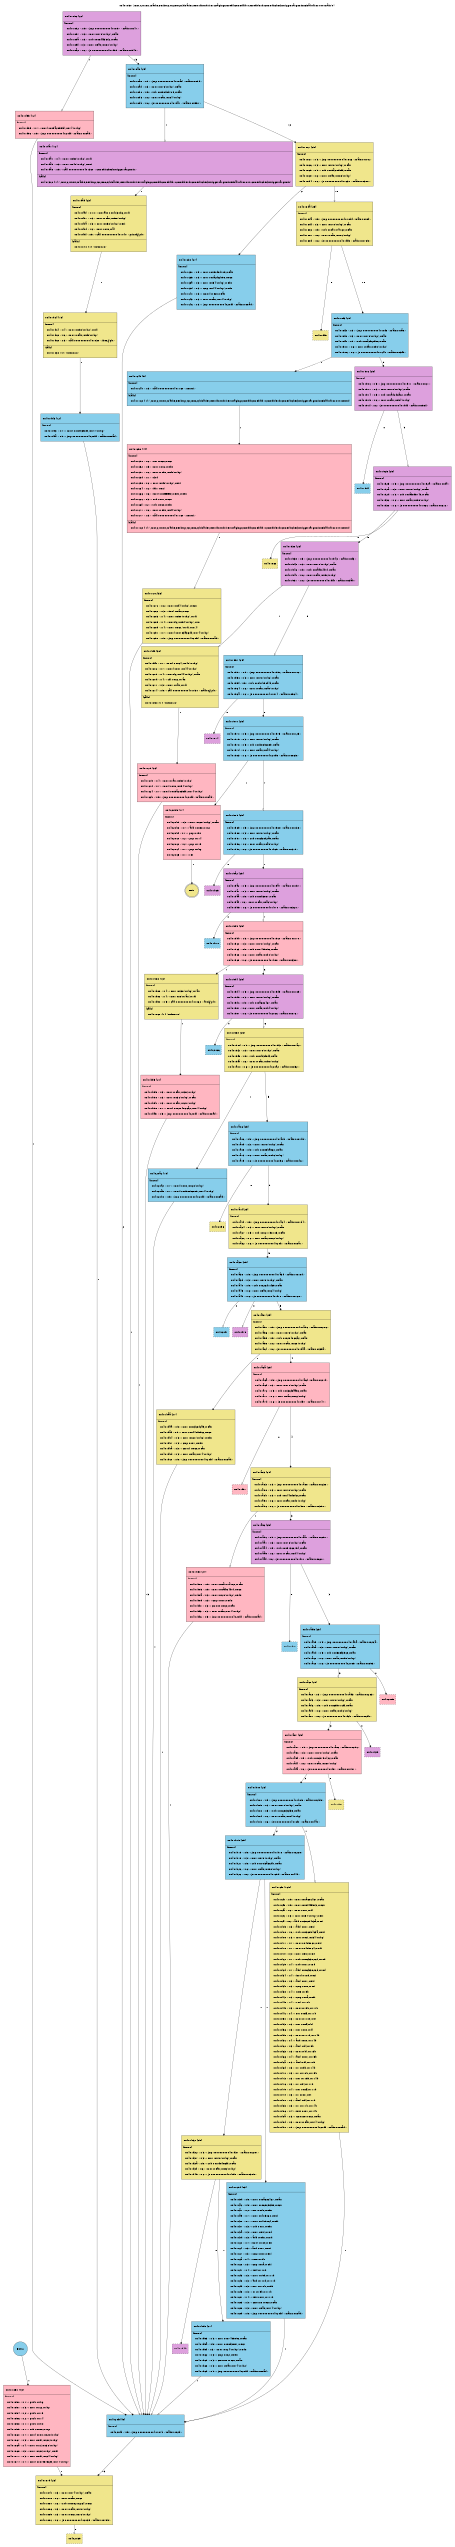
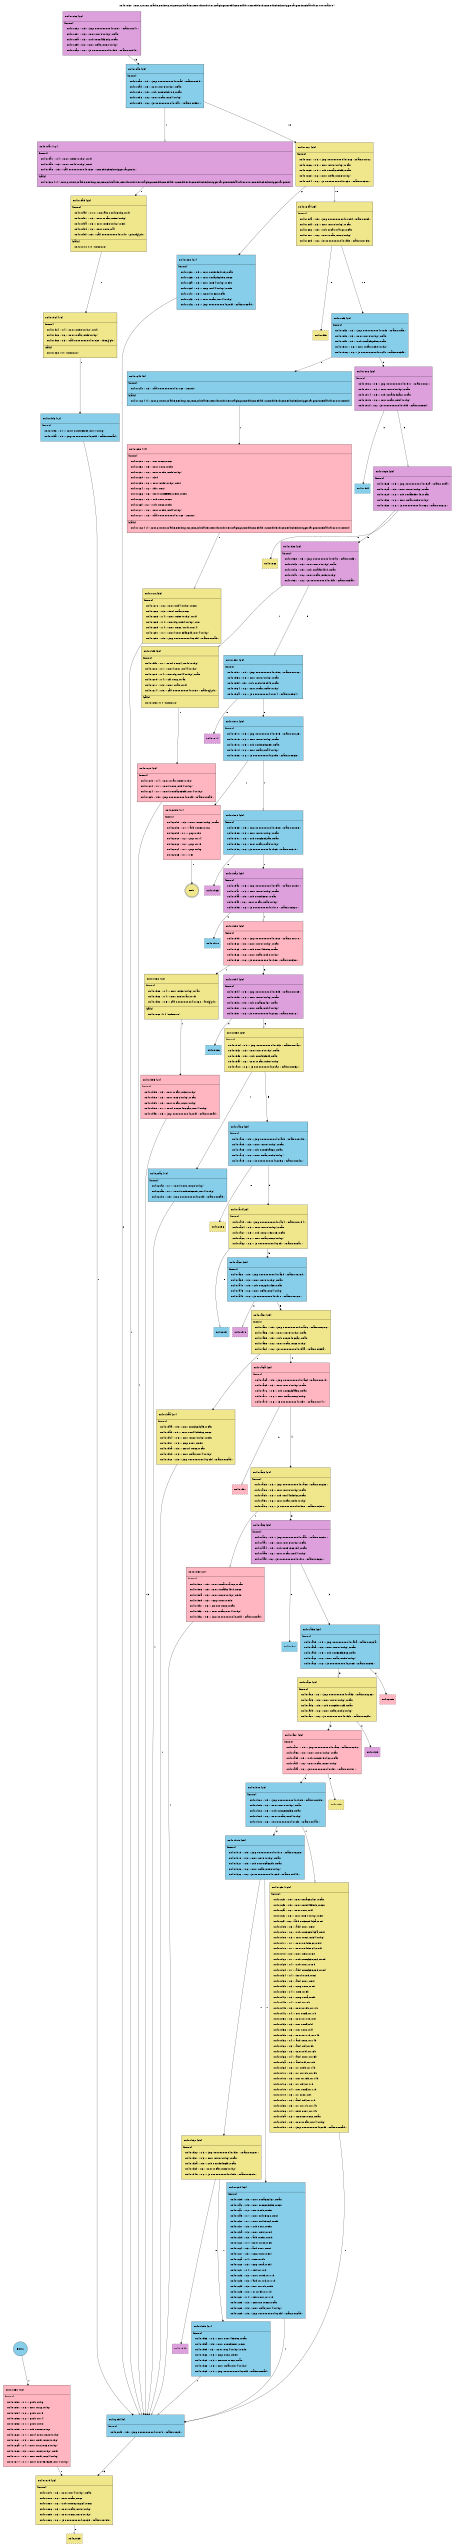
(55, 125) -> none
(229, 1312) -> (216, 1286)
